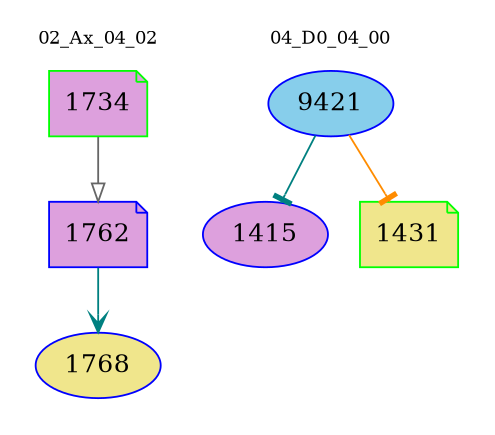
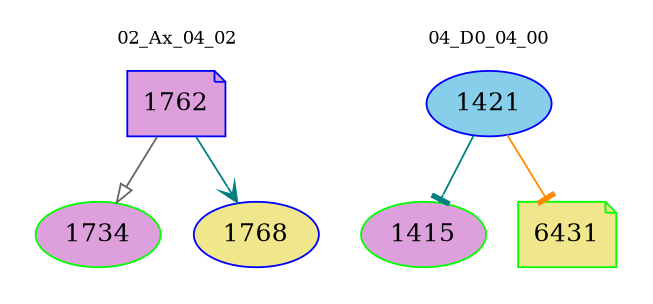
(98, 104) -> (98, 235)
(331, 104) -> (489, 104)
(98, 160) -> (142, 162)
(265, 235) -> (424, 235)
(409, 235) -> (567, 235)
